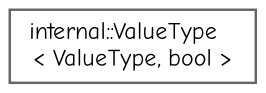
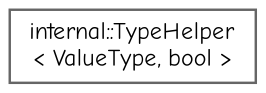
(133, 46) -> (133, 46)
